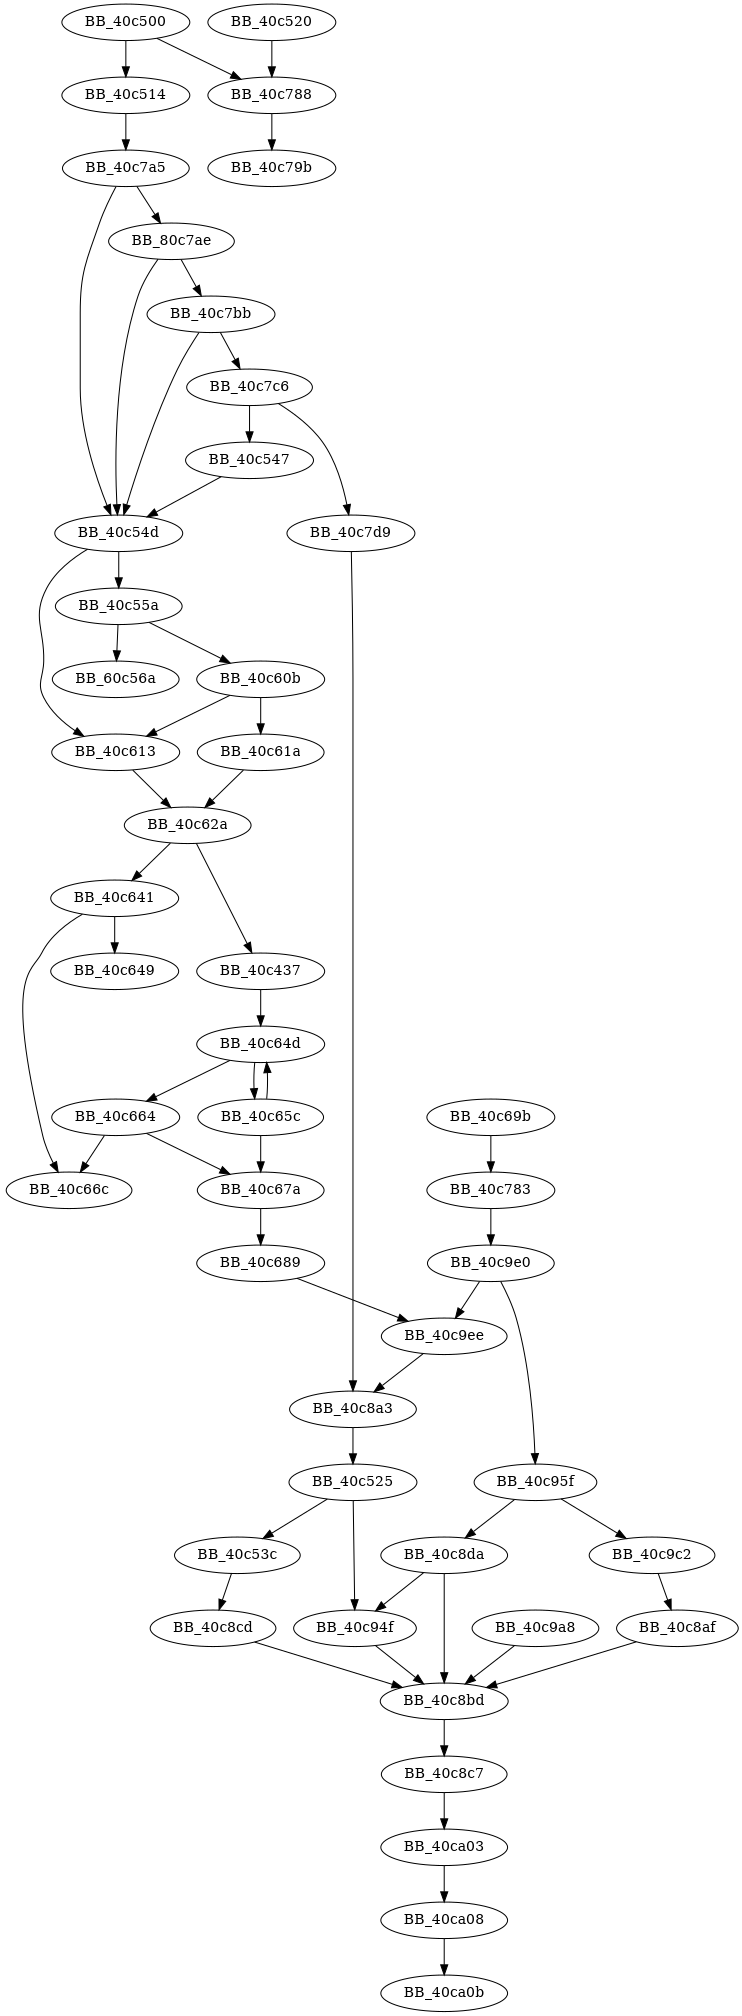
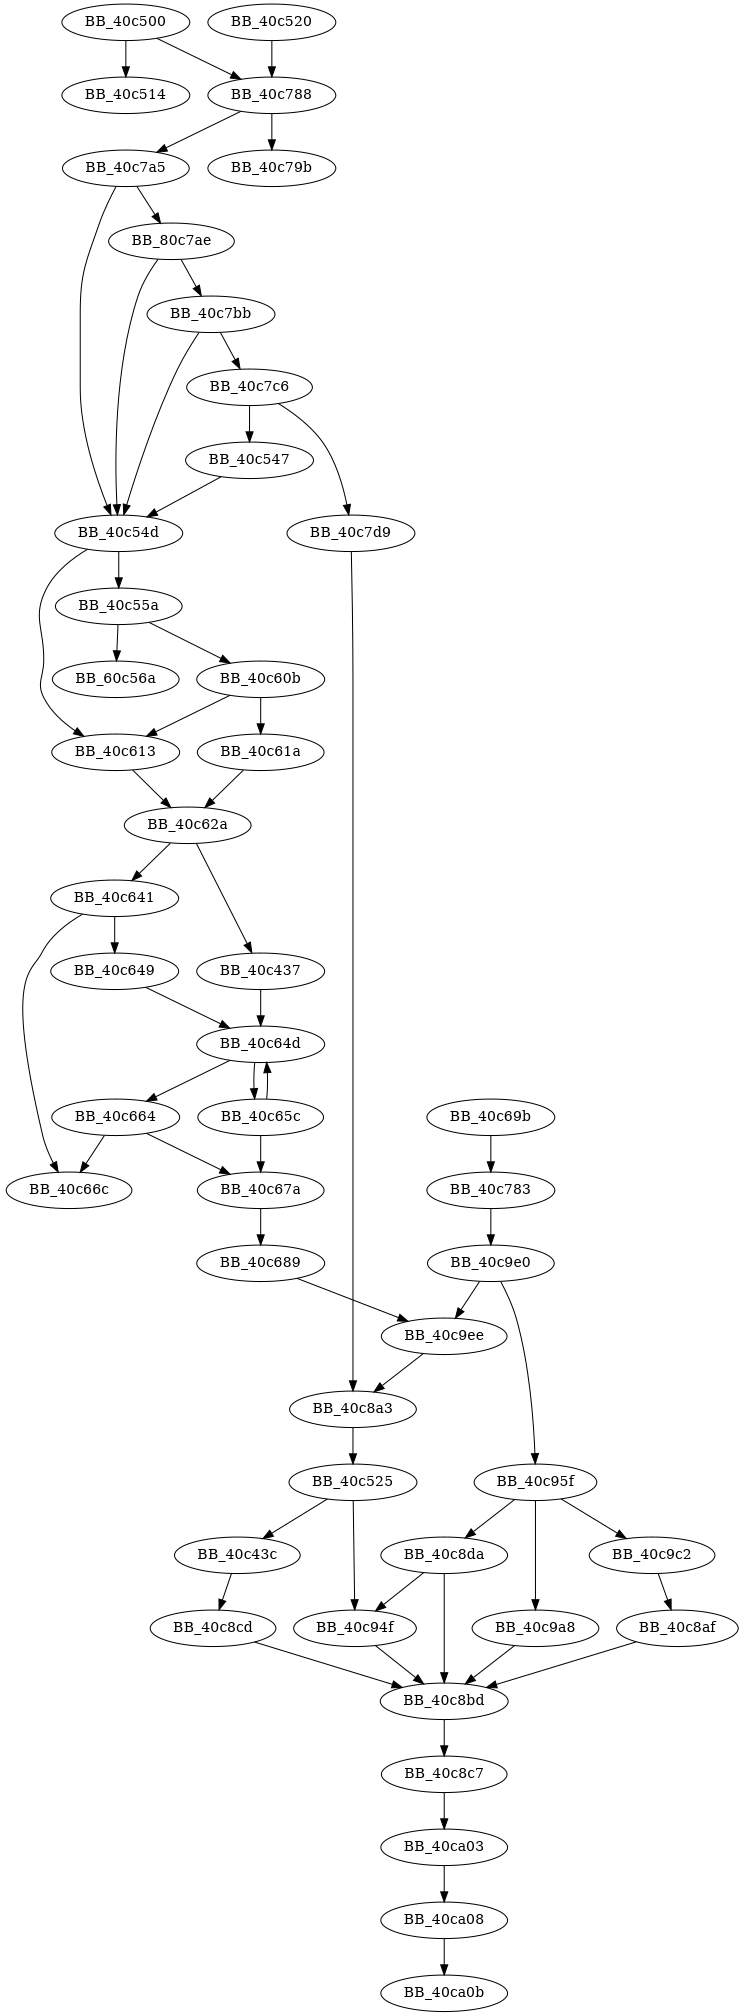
(126, 127) -> (204, 130)
none -> (183, 1006)
none -> (535, 1550)
(237, 1555) -> (237, 1555)
